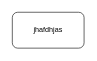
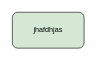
(48, 30) -> (48, 30)
